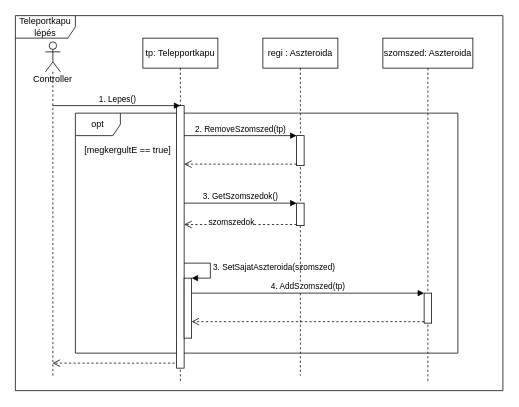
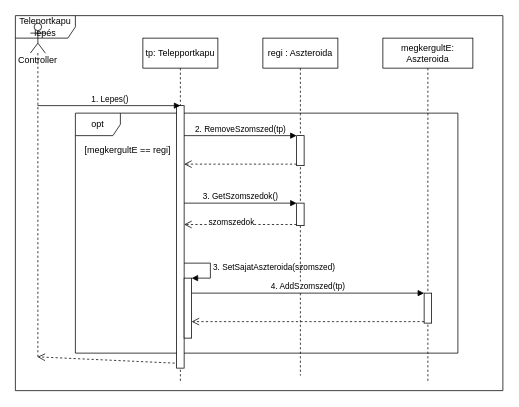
(428, 53) -> (428, 53)
(128, 150) -> (128, 150)
(53, 209) -> (38, 190)
